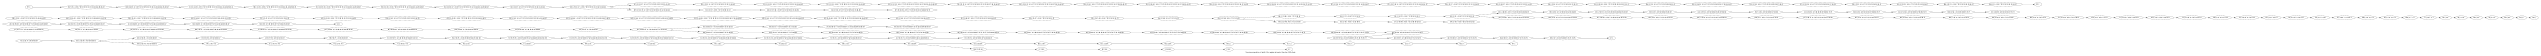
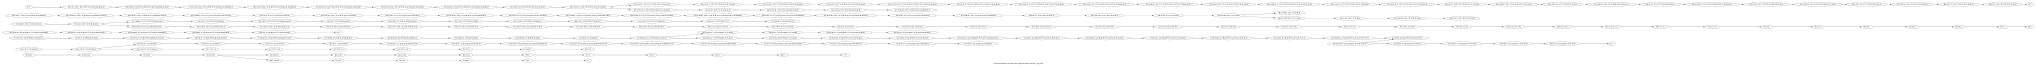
(1350, 16) -> none
(652, 44) -> none
